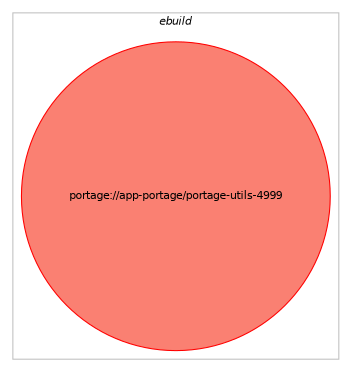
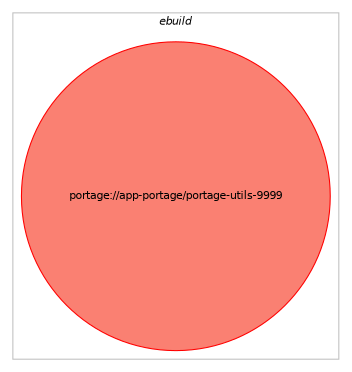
(176, 196) -> (176, 196)
